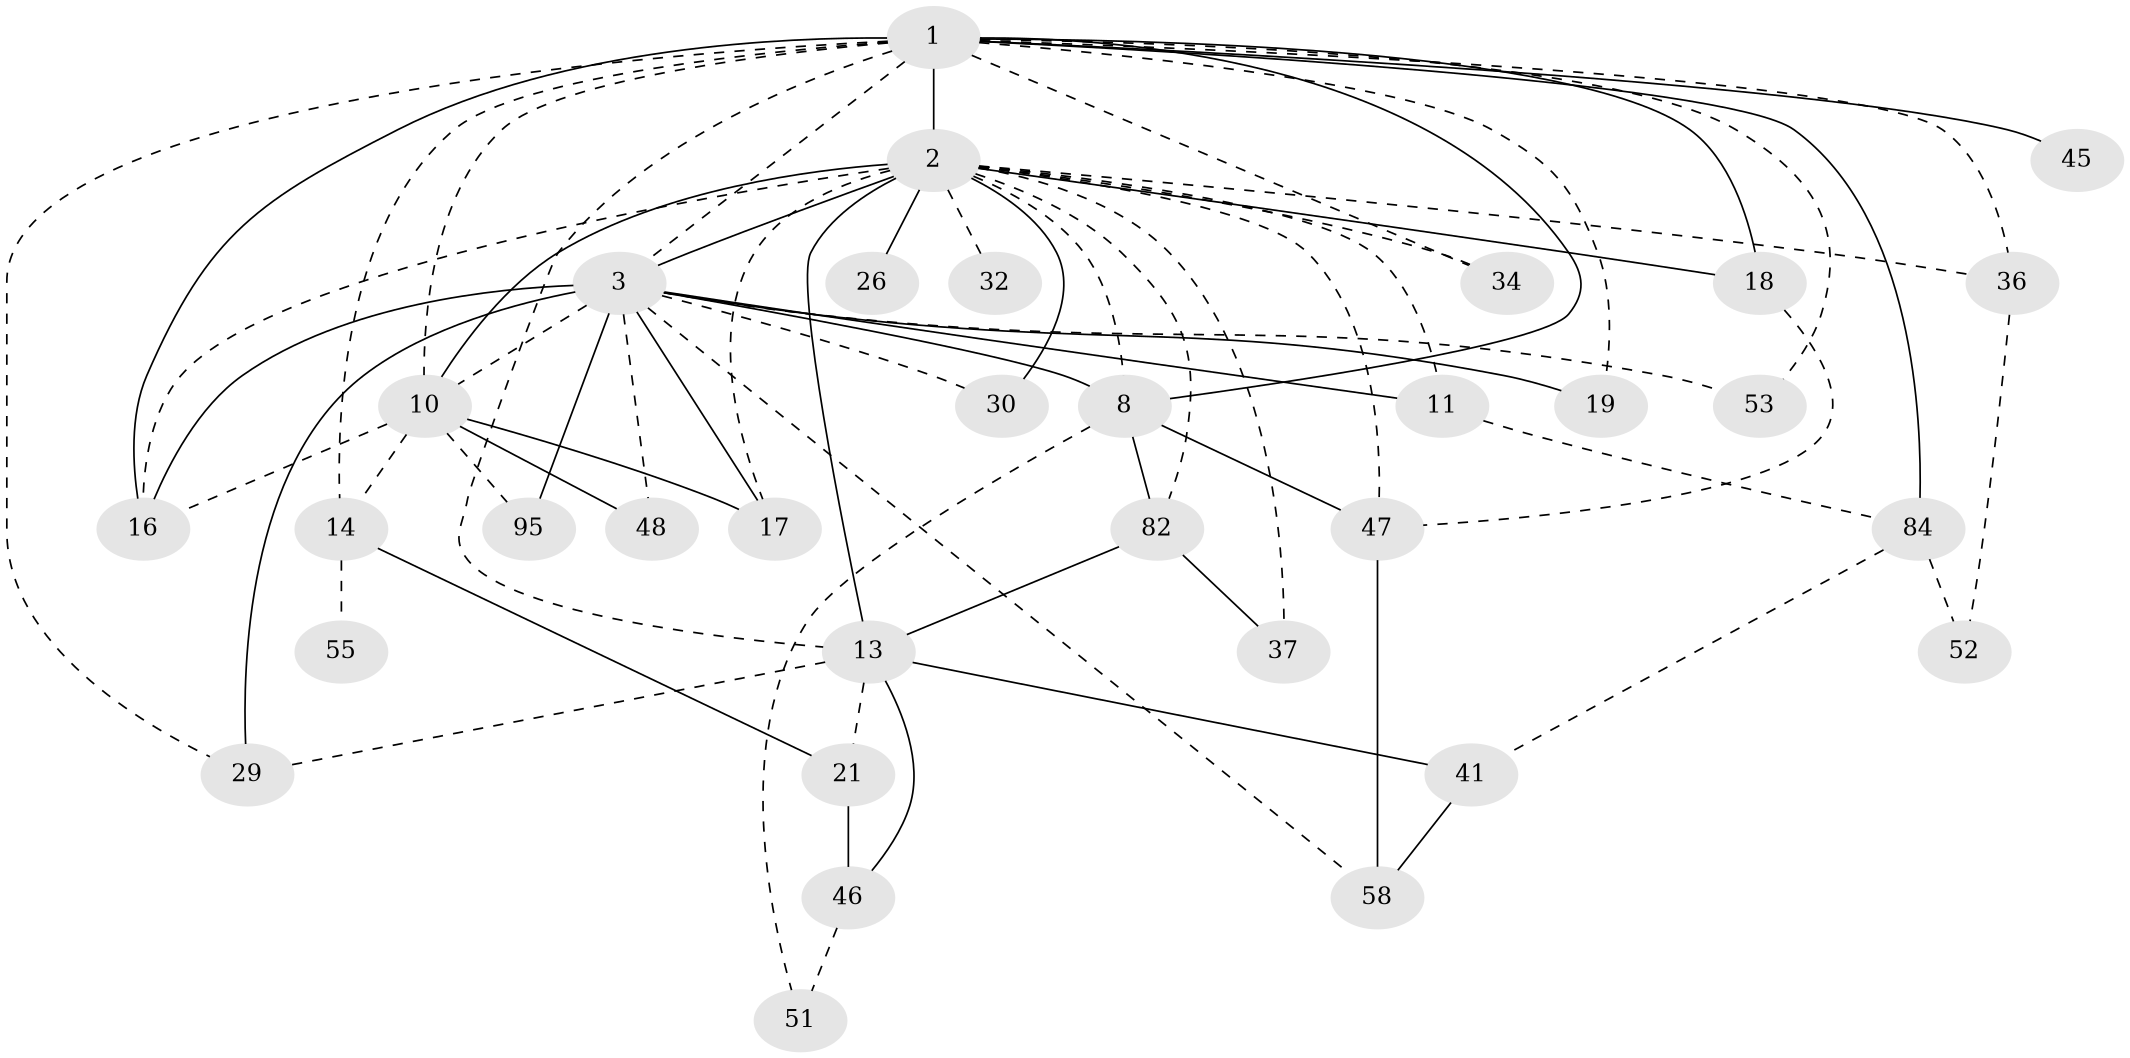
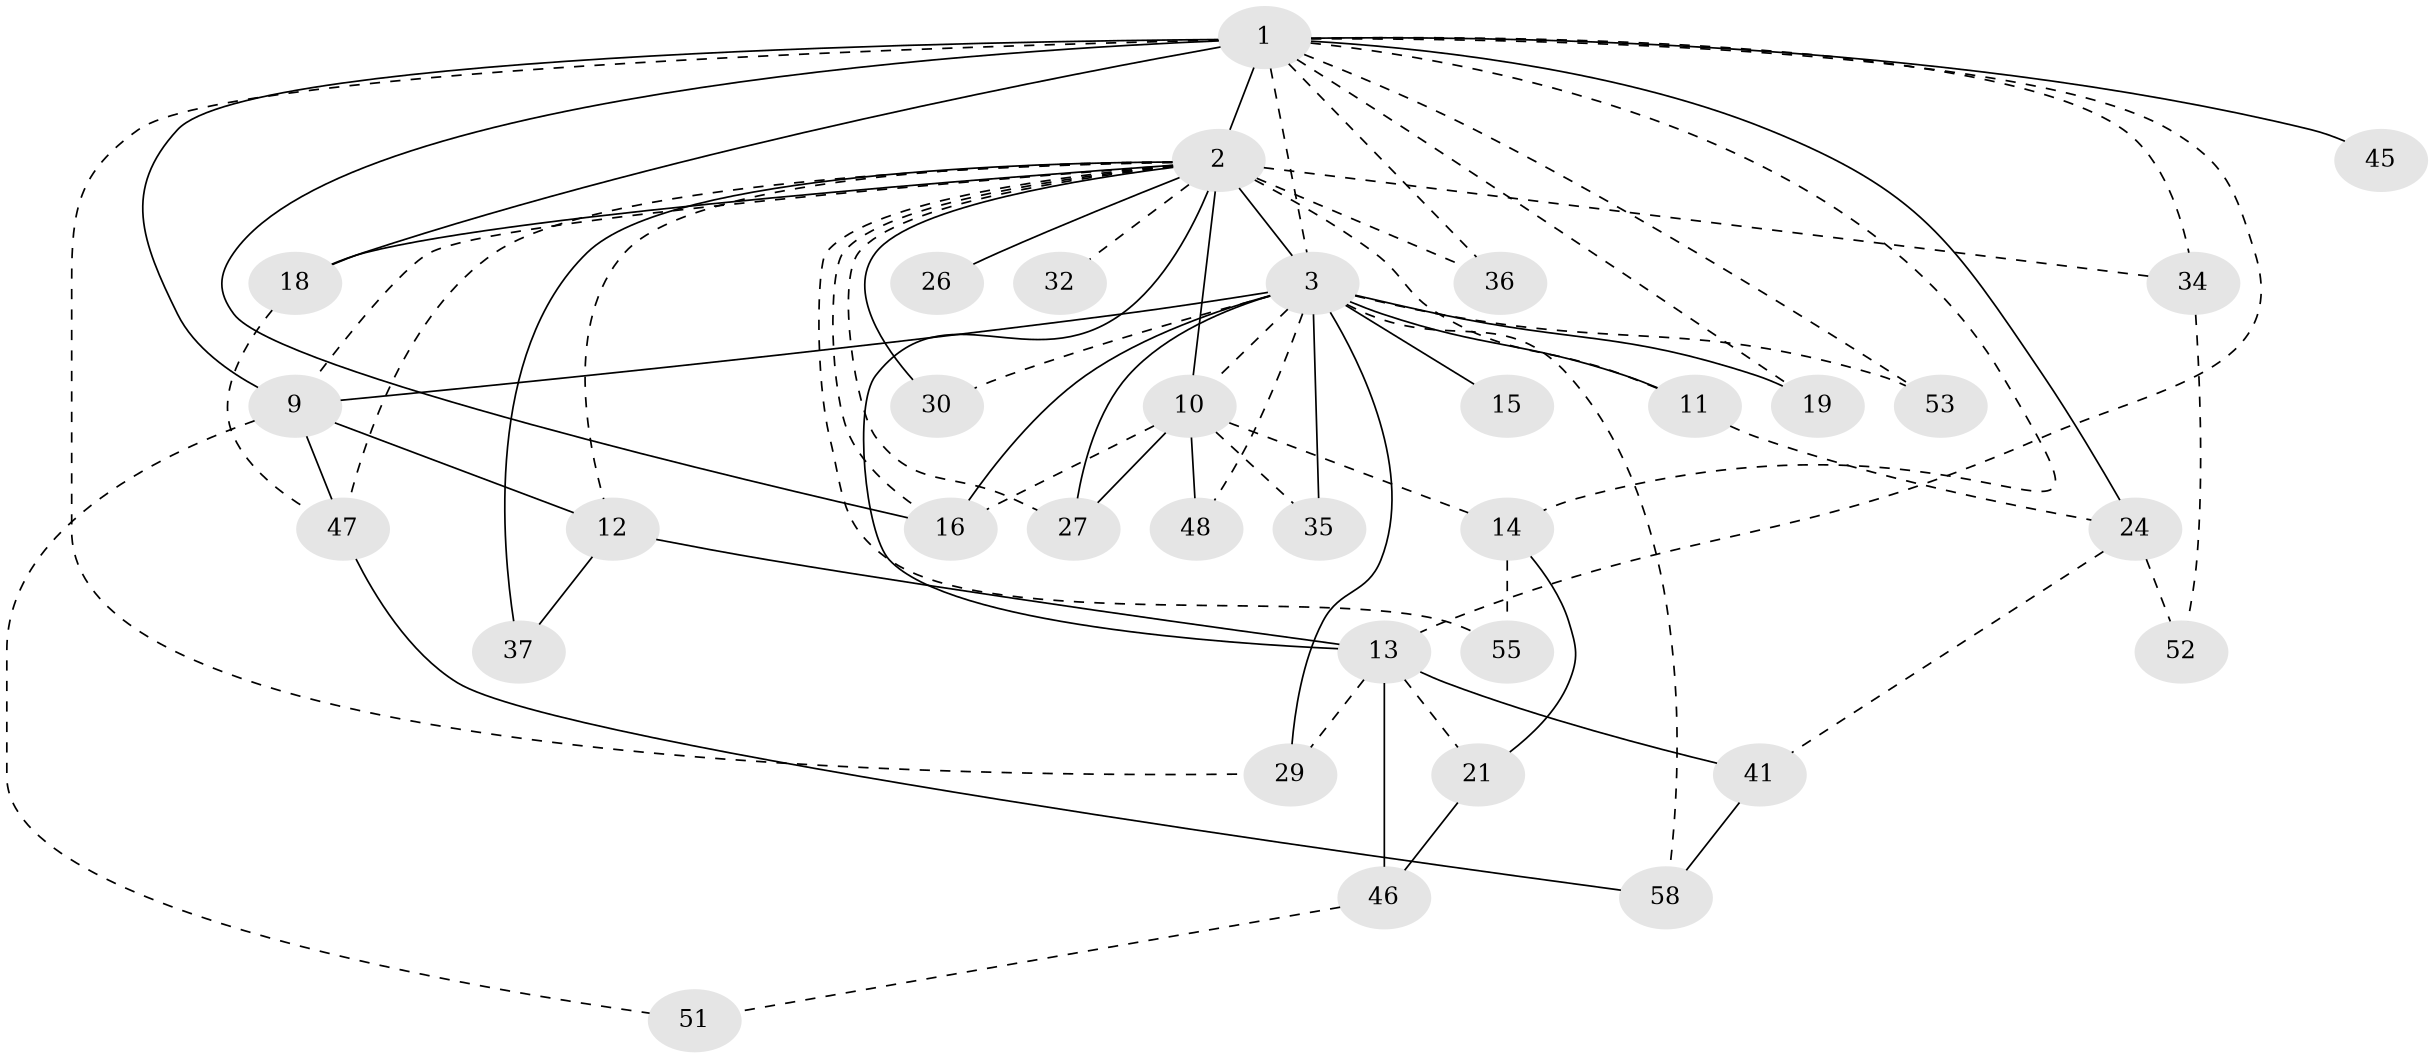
(562, 99) -> none
(1213, 314) -> (614, 236)
(1125, 406) -> (295, 406)
none -> (1507, 406)
(1992, 468) -> (2201, 468)
none -> (855, 526)
(529, 529) -> (1319, 529)
(775, 529) -> (1074, 529)
(1157, 529) -> (613, 529)
(1919, 529) -> (2135, 529)
